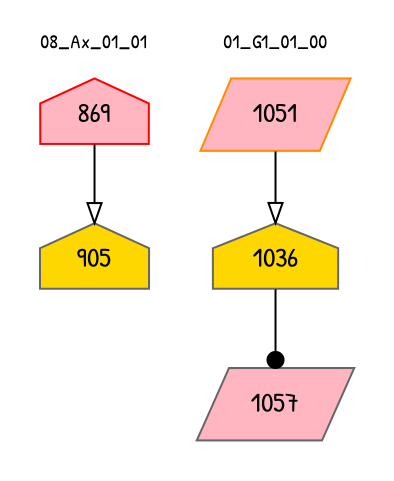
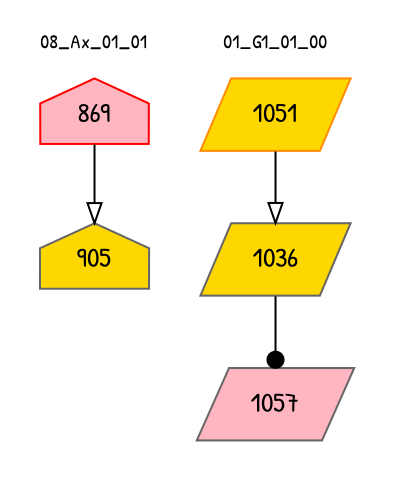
(276, 115) -> (276, 115)
(276, 259) -> (276, 259)
